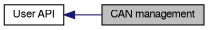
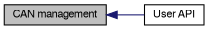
(88, 15) -> (131, 15)
